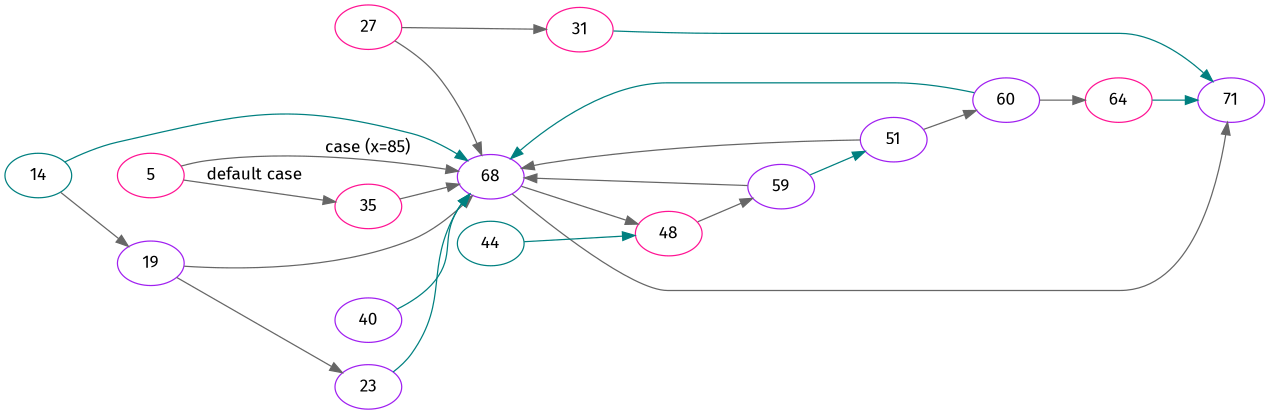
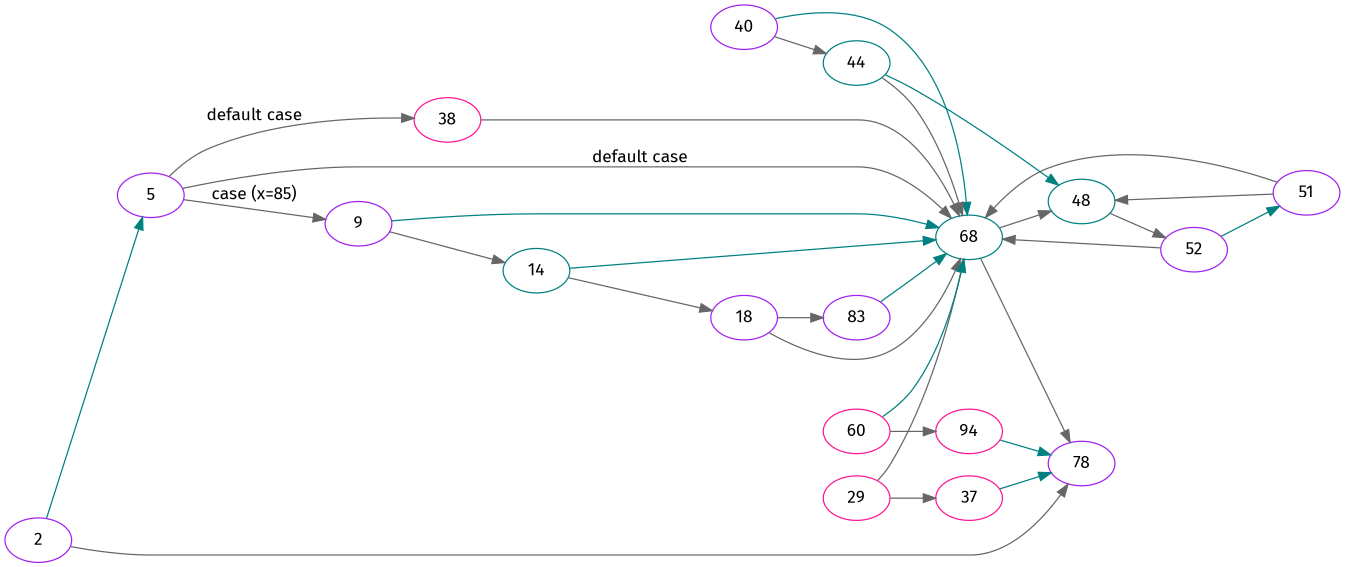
(368, 27) -> (857, 498)
(580, 30) -> (969, 498)
none -> (794, 43)
(1006, 100) -> (857, 431)
(1119, 100) -> (969, 431)
(1231, 100) -> (1082, 464)
(944, 122) -> (1200, 197)
none -> (931, 134)
(368, 148) -> (640, 158)
(151, 176) -> (151, 195)
(491, 177) -> (969, 237)
(781, 187) -> (1194, 250)
(368, 206) -> (447, 120)
none -> (358, 224)
(669, 234) -> (1082, 201)
(151, 263) -> (744, 318)
(368, 387) -> (857, 318)
none -> (38, 540)
